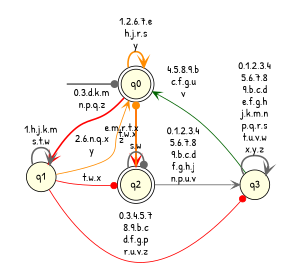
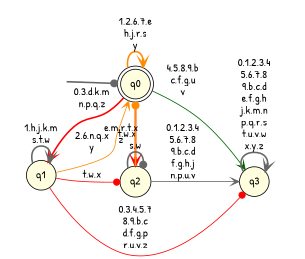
(207, 129) -> (202, 121)
(136, 185) -> (135, 182)
